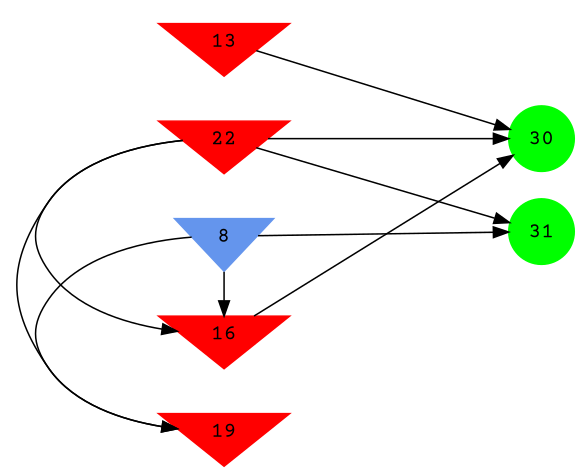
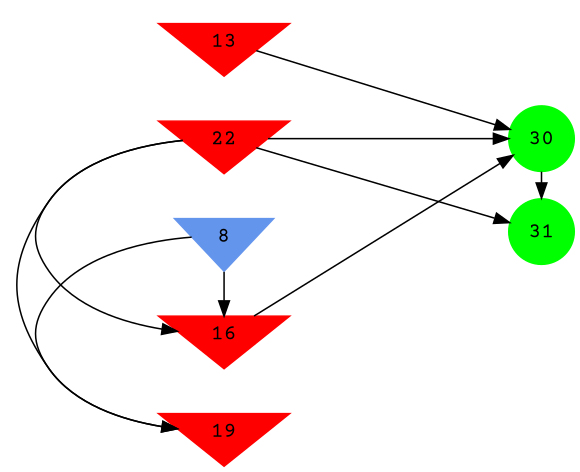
(364, 234) -> (542, 177)
